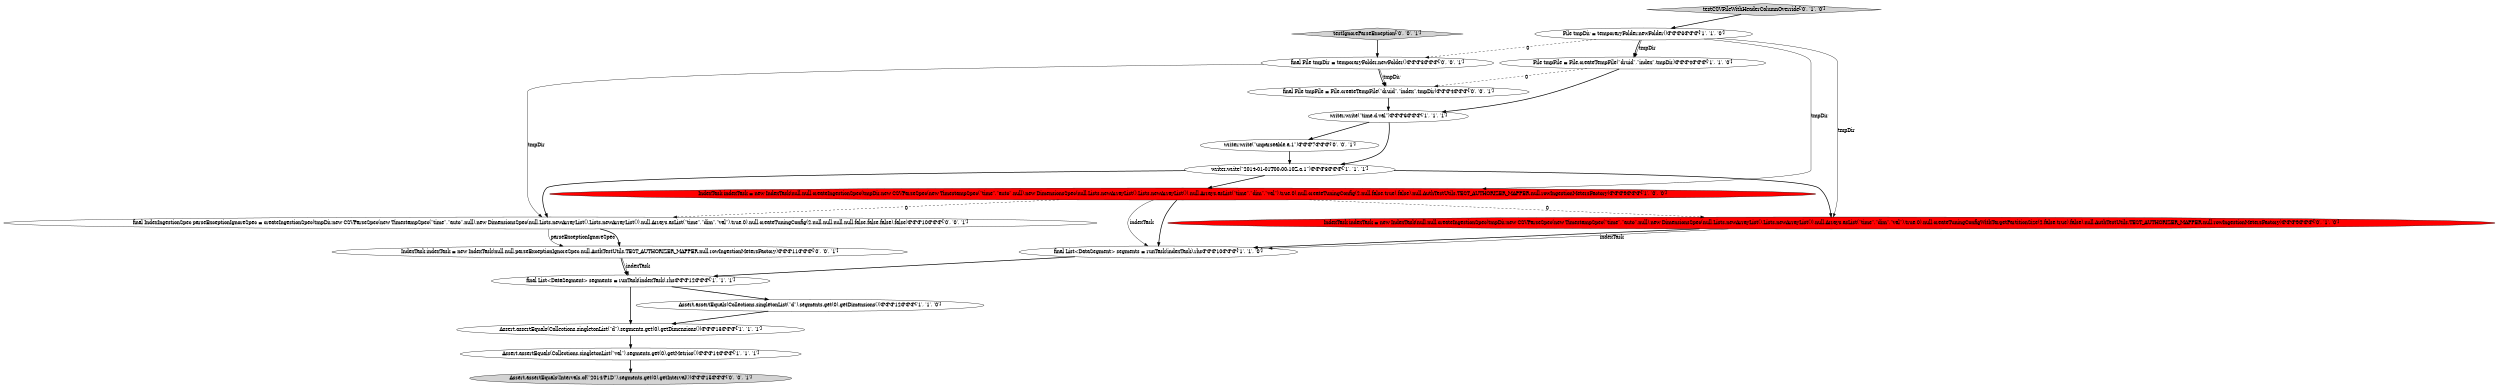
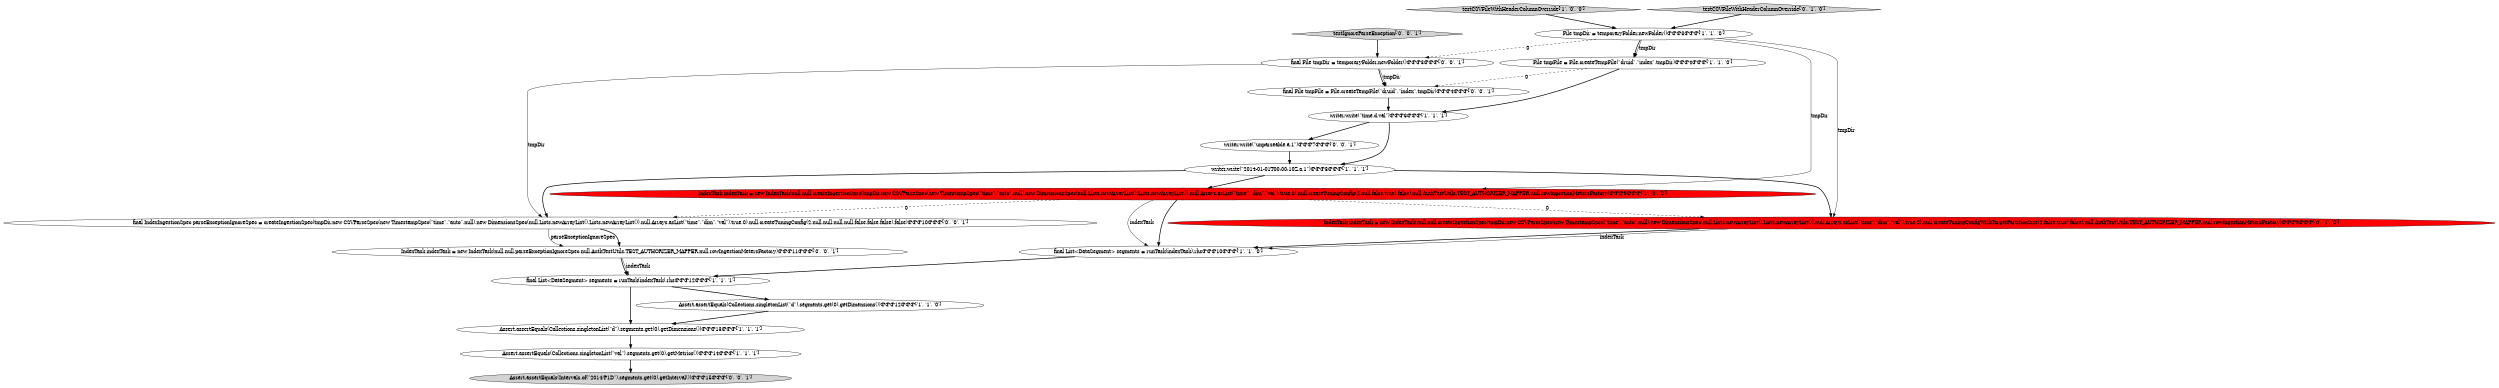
none -> (1523, 10)
